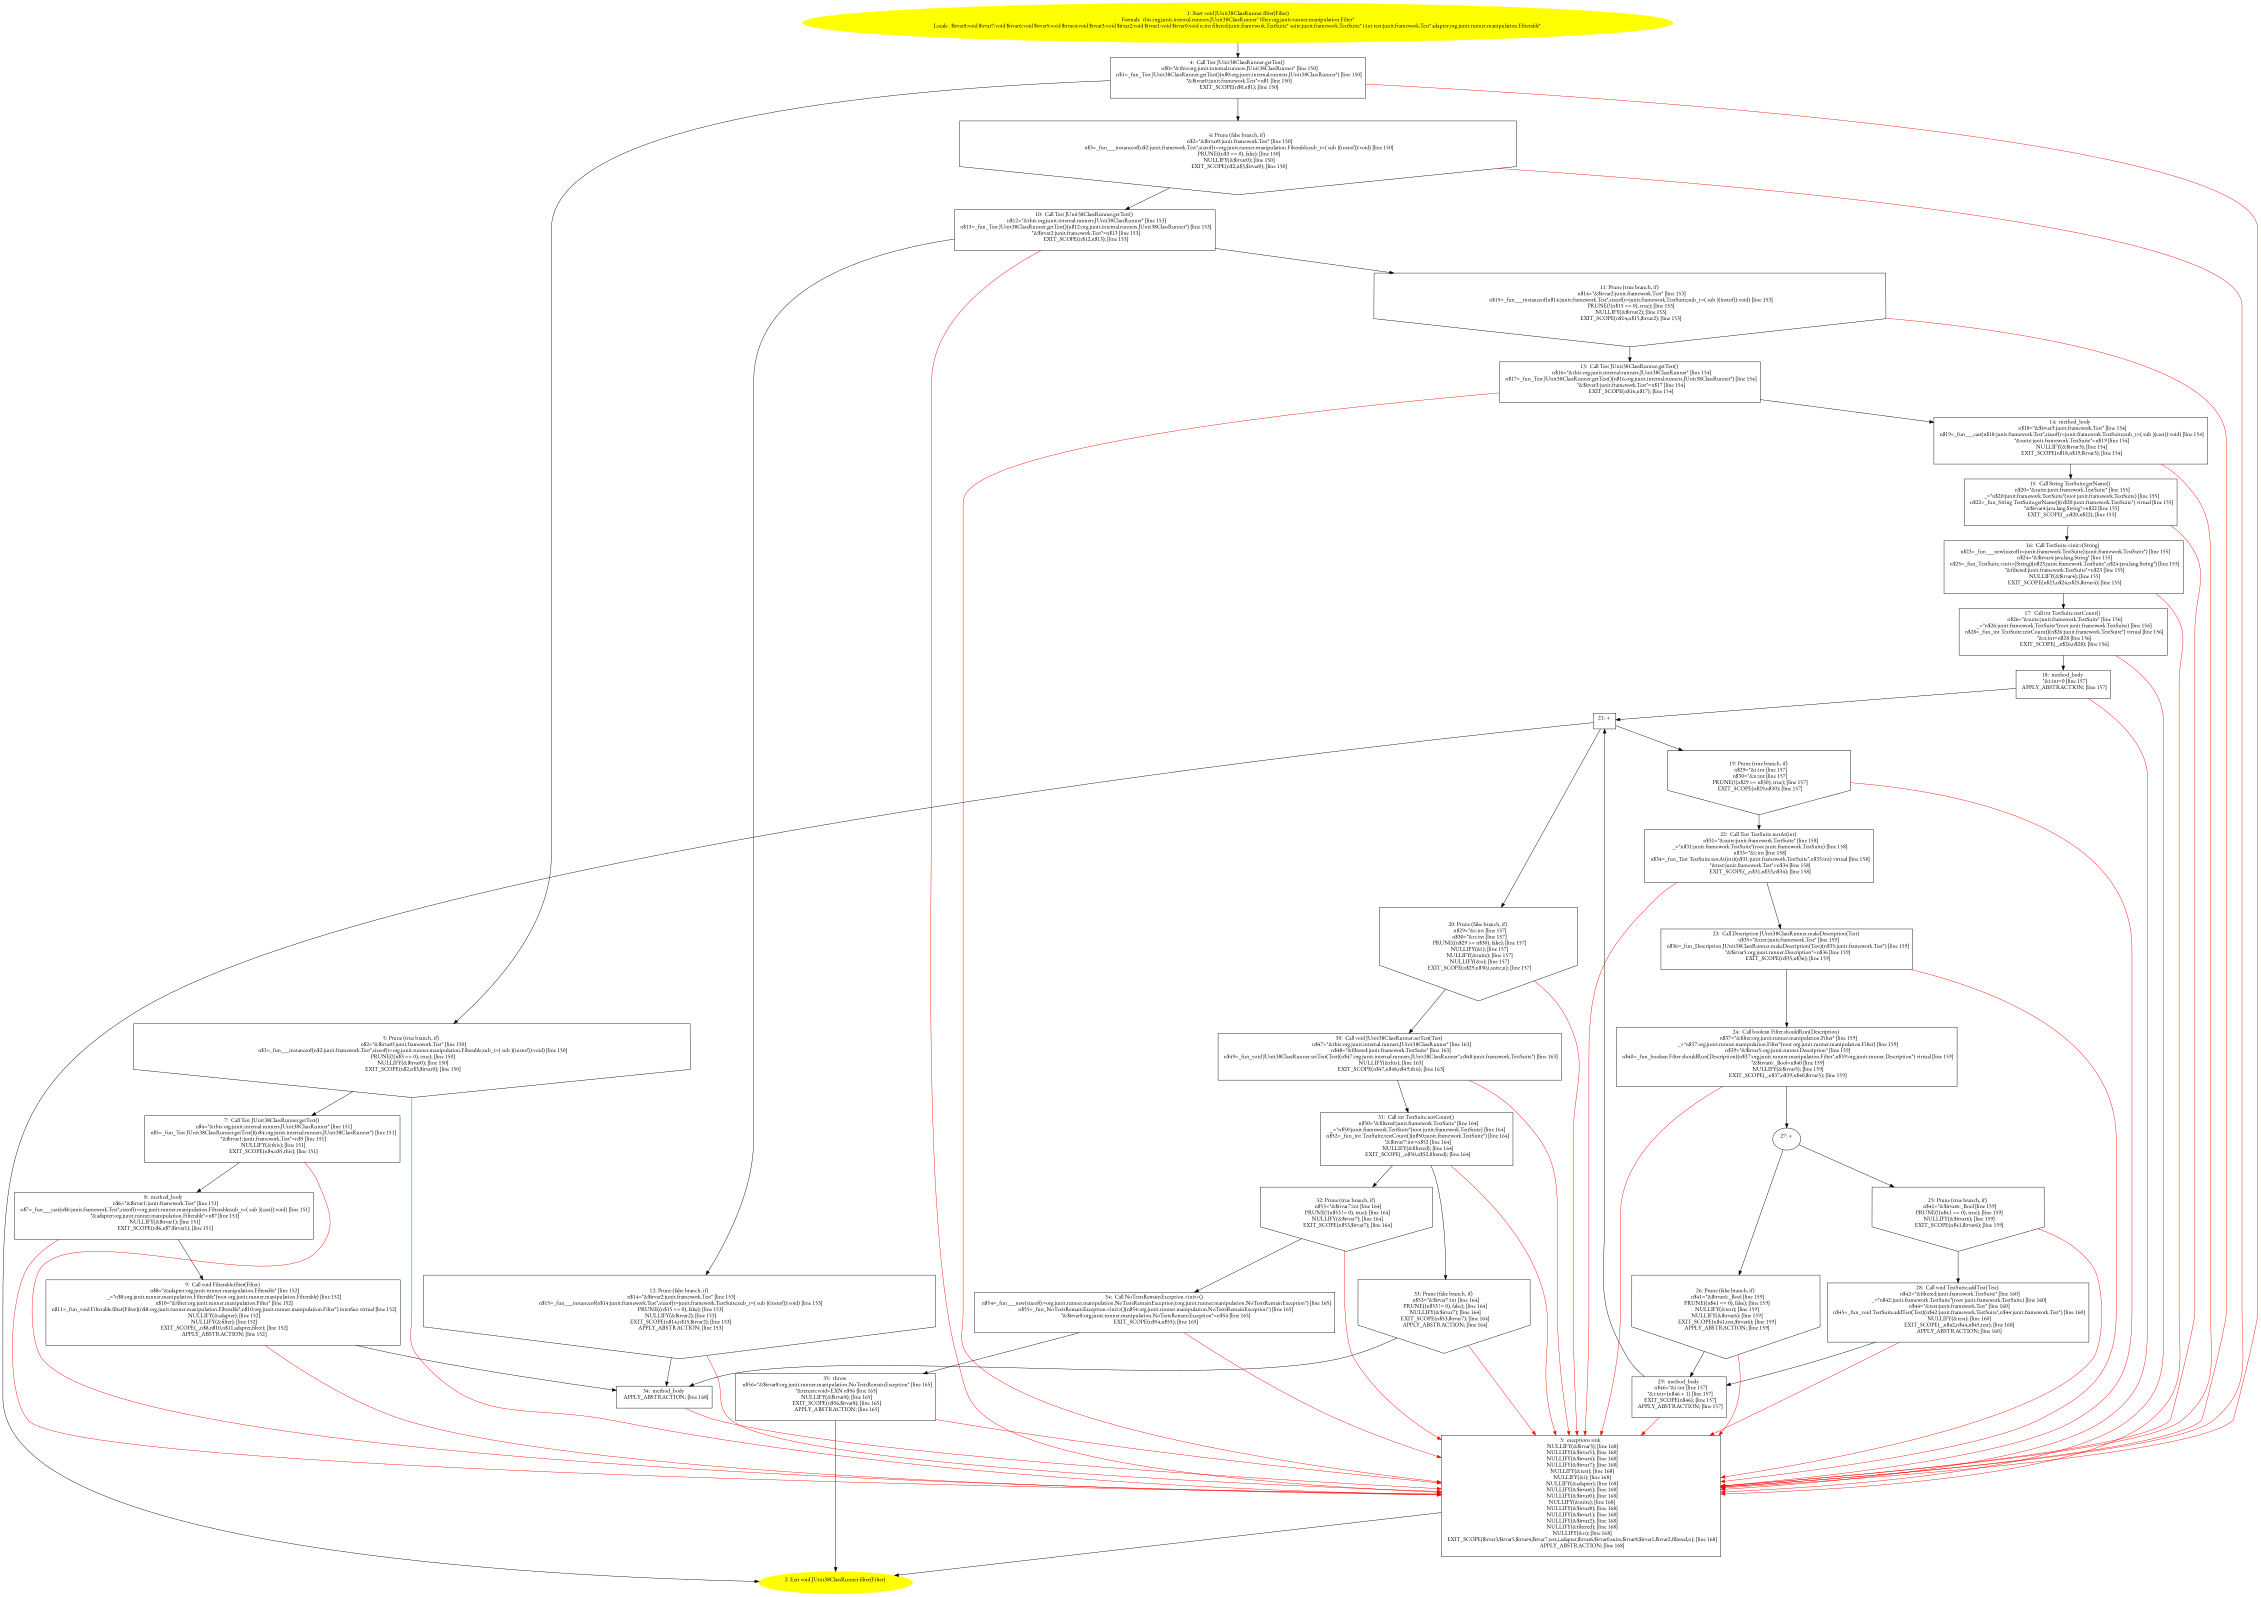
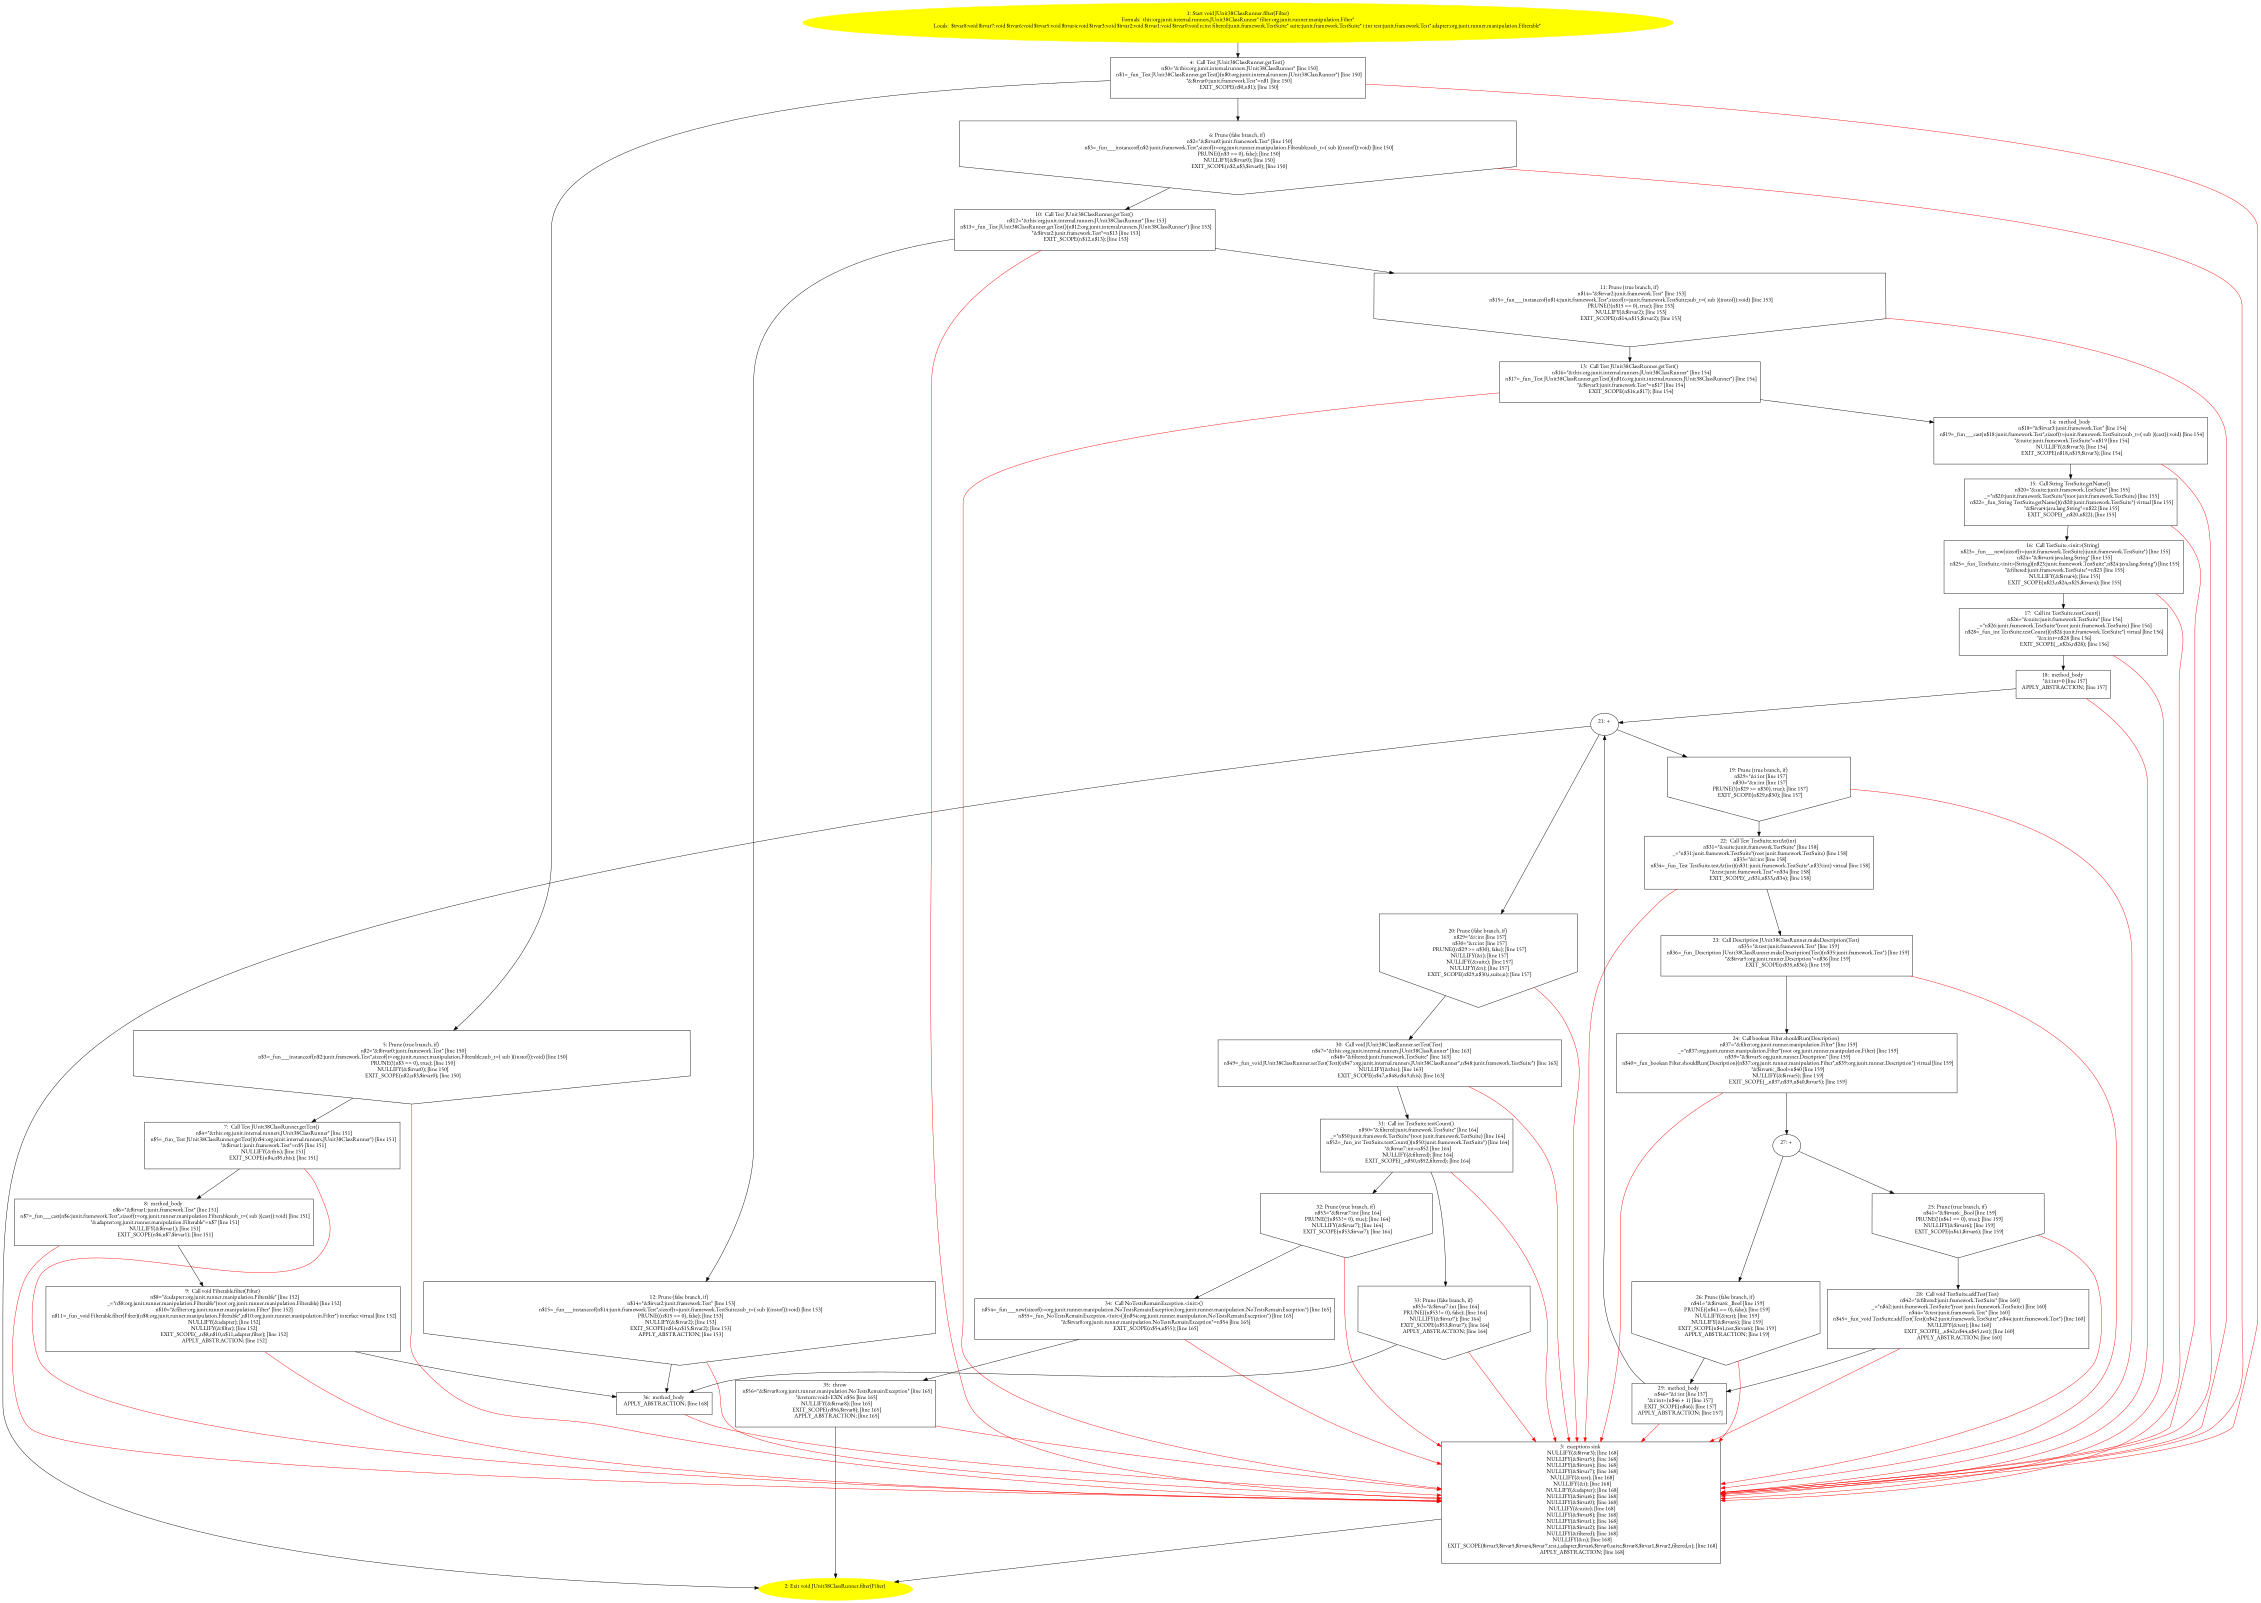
(1605, 721) -> (1605, 724)
(664, 1397) -> (664, 1404)
